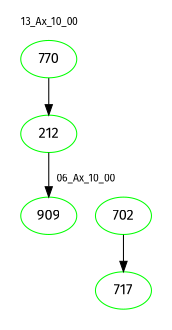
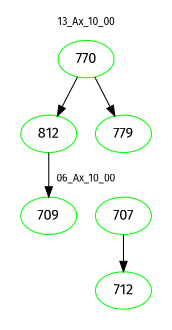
(49, 134) -> (49, 134)
none -> (123, 134)
(49, 216) -> (49, 216)
(123, 216) -> (123, 216)
(123, 290) -> (123, 290)
